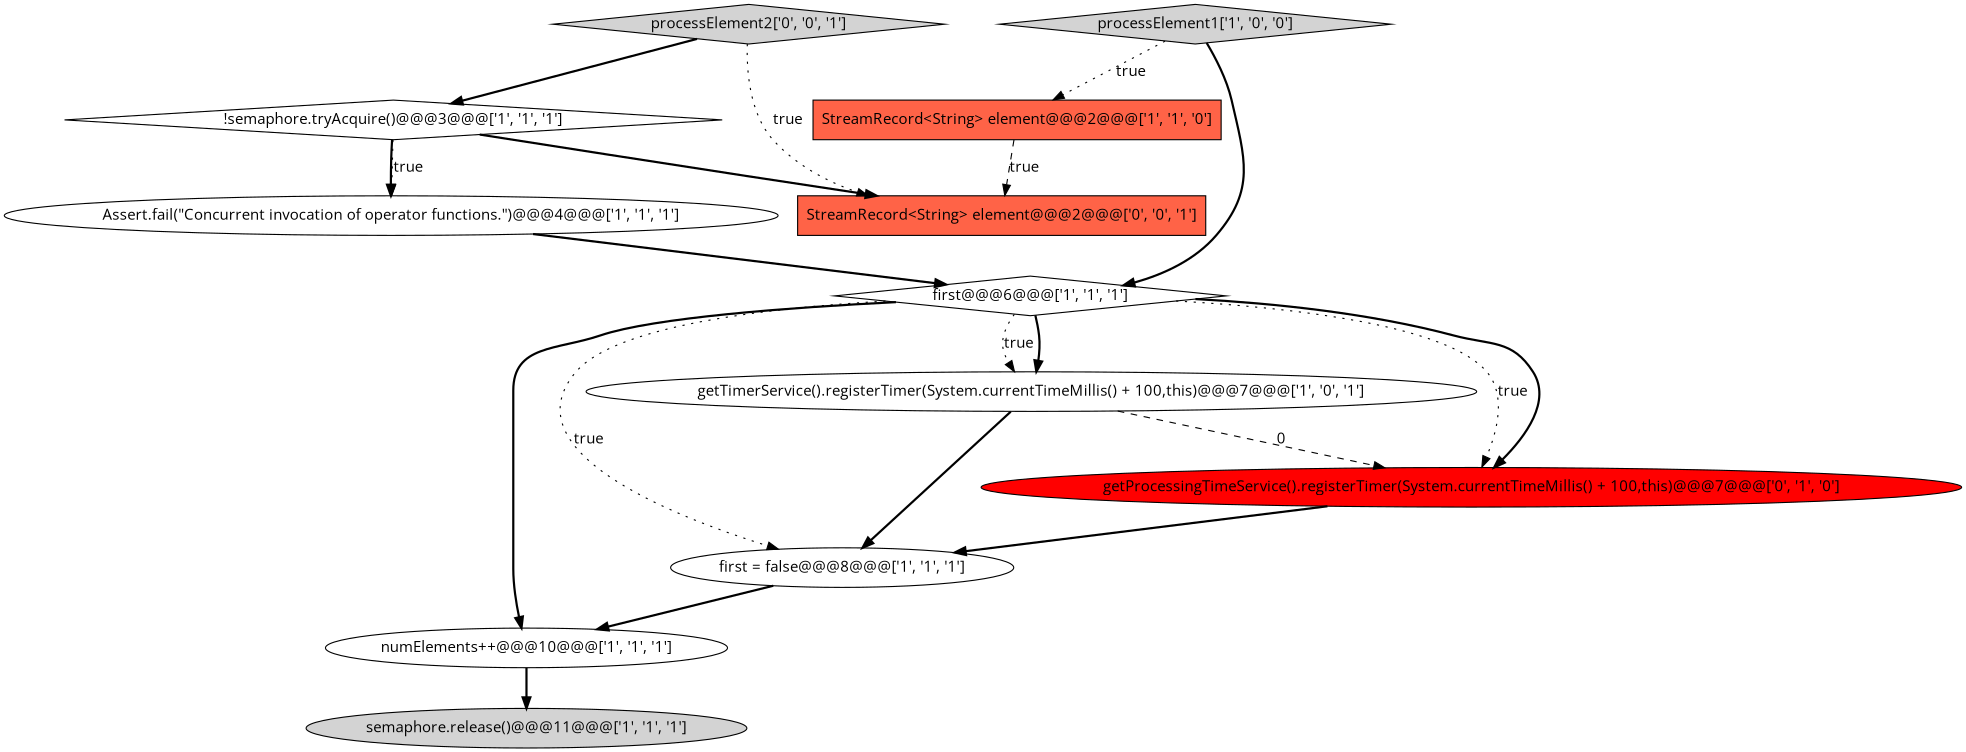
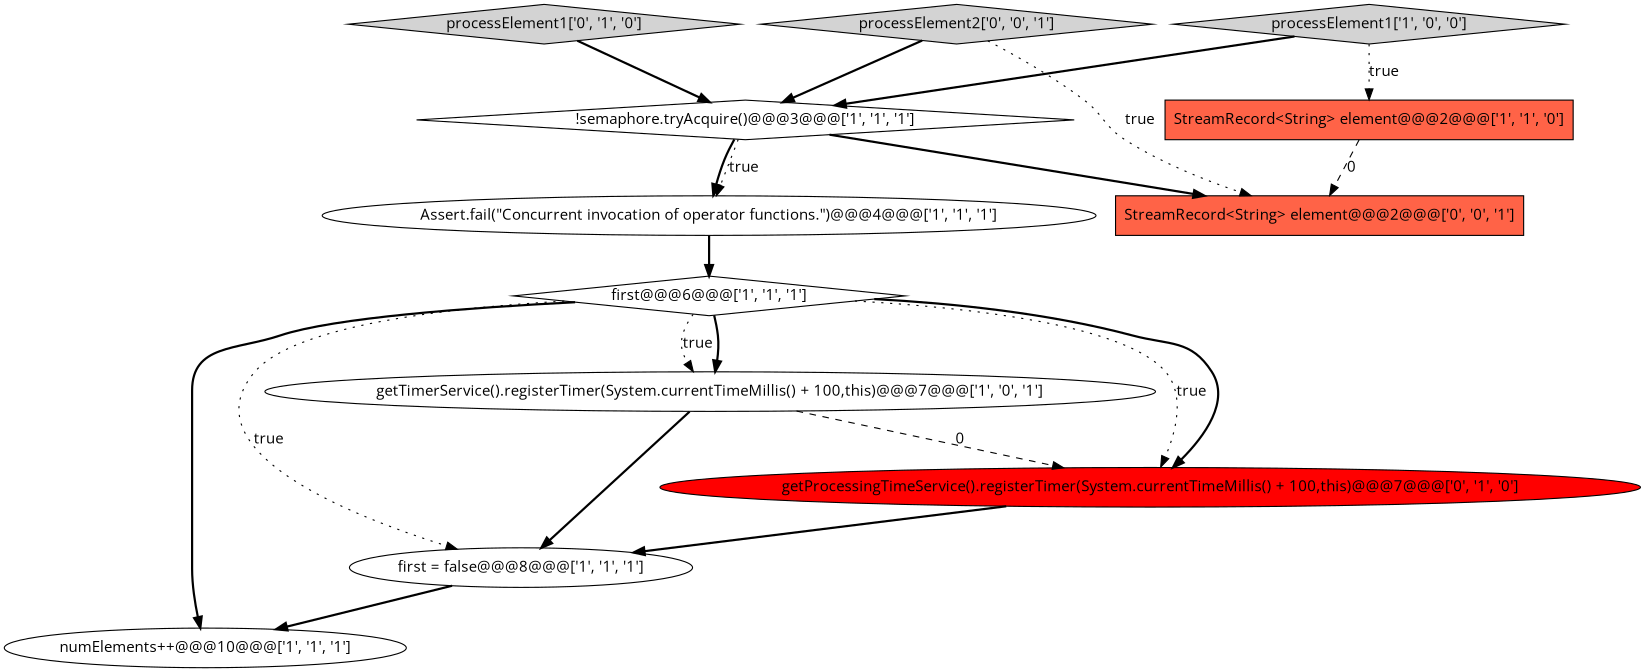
none -> (544, 24)
(1025, 168) -> (1352, 168)
(1242, 187) -> (1070, 70)
(526, 728) -> none
